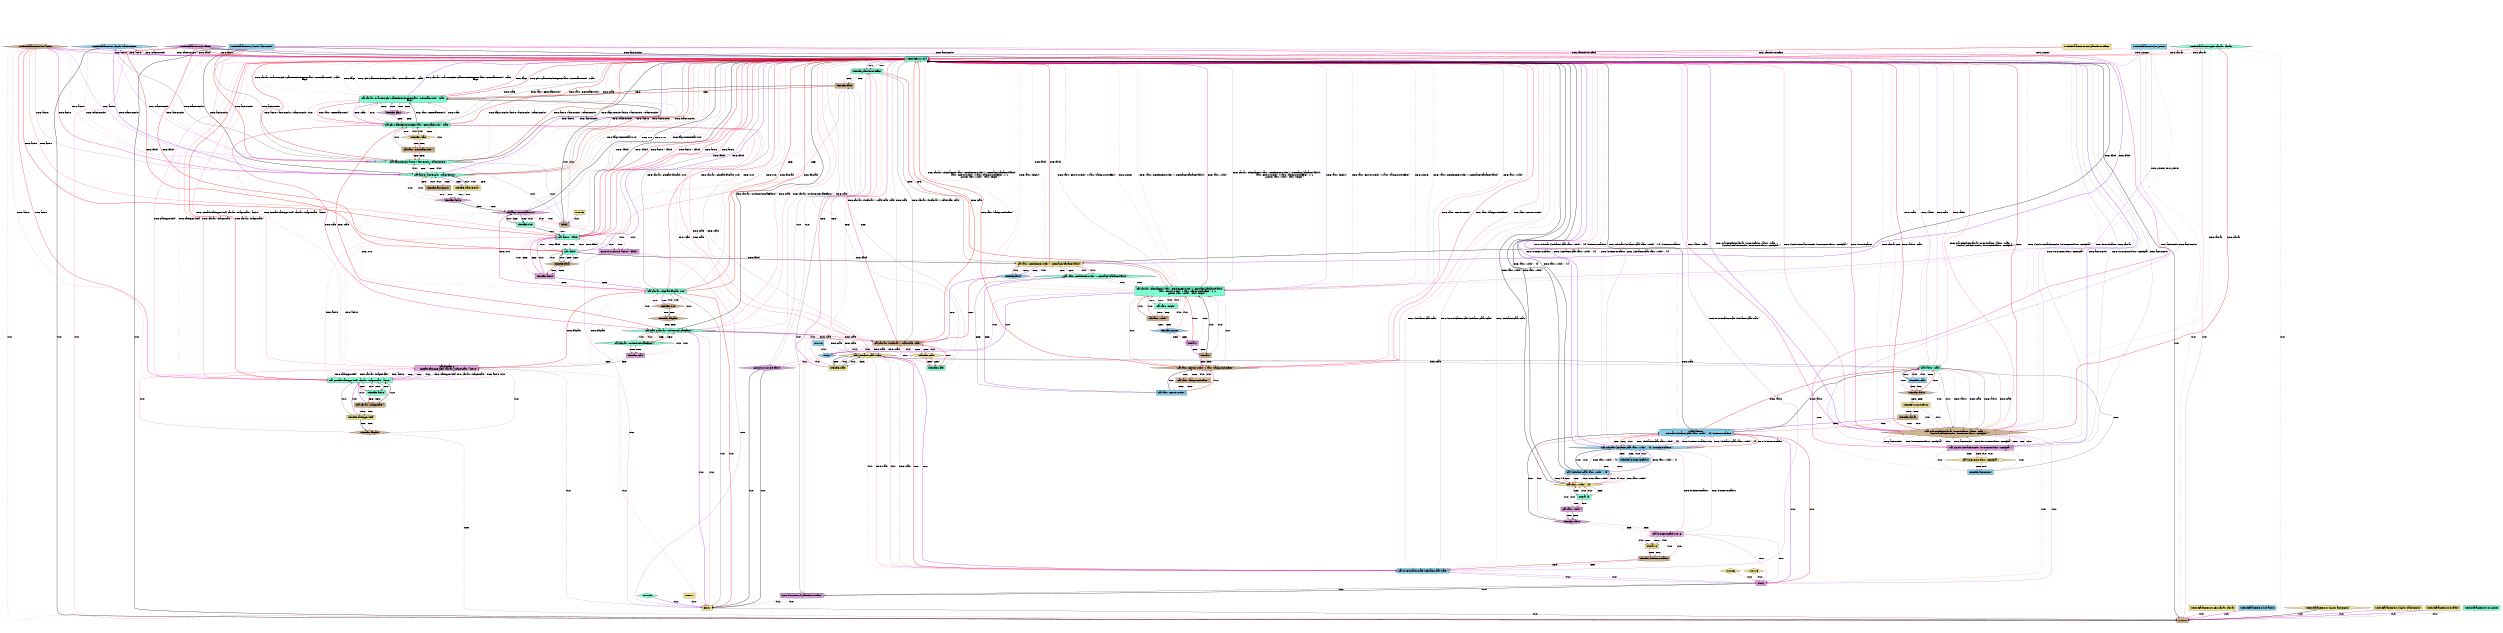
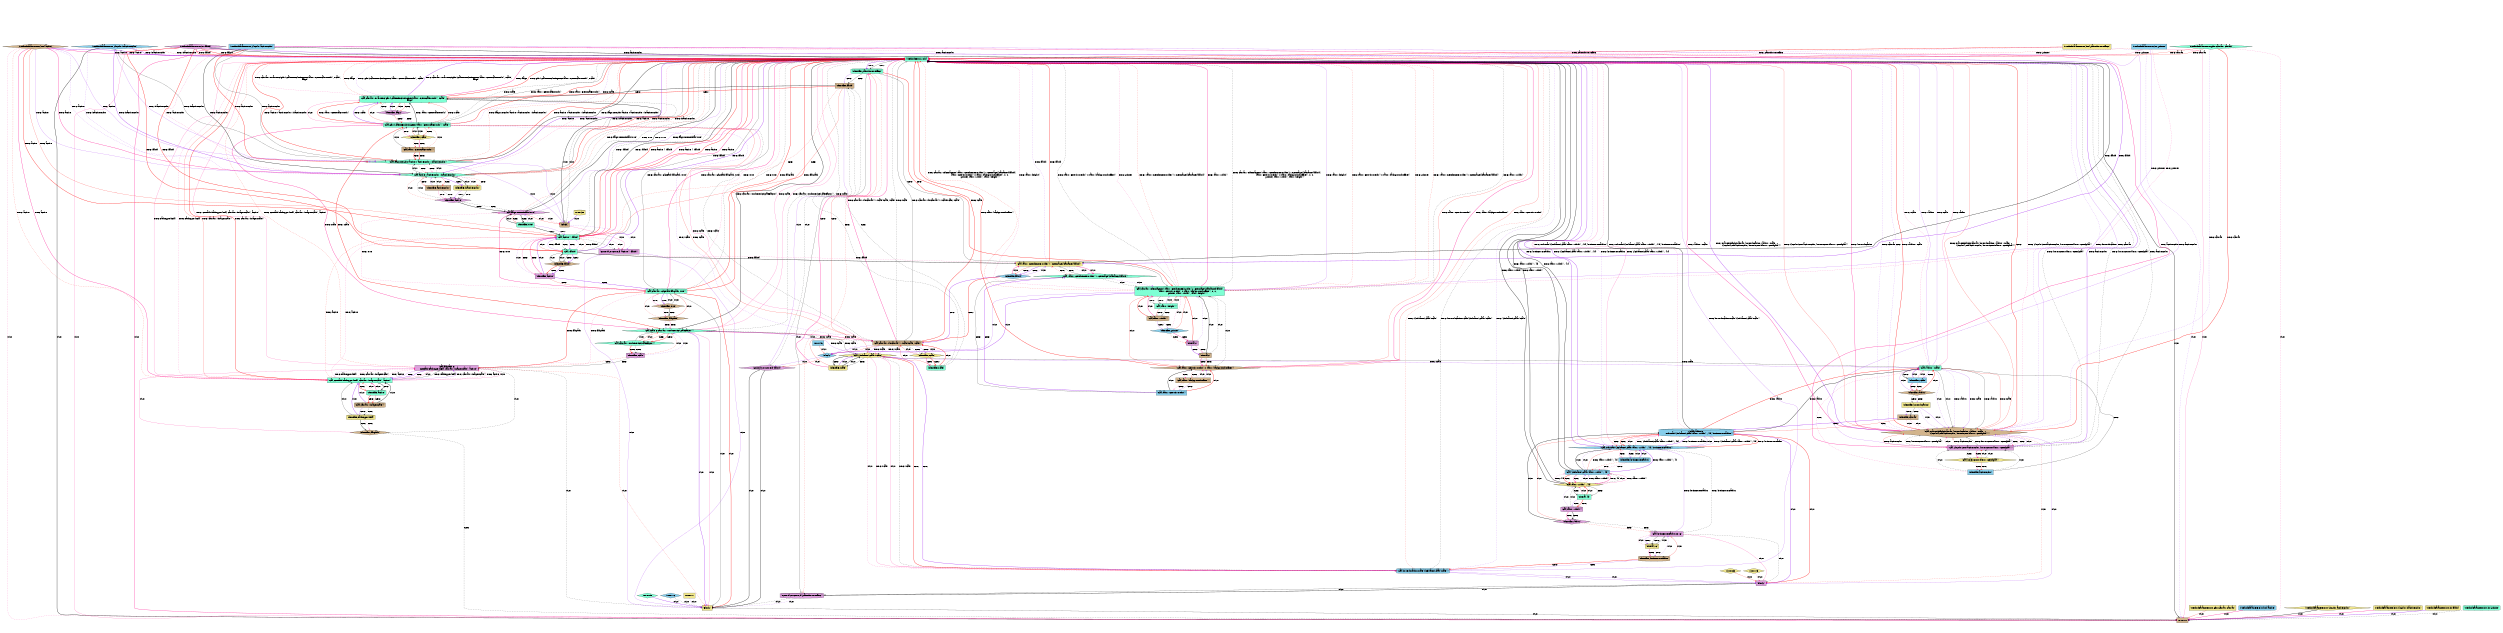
none -> (671, 596)
(573, 617) -> (573, 617)
